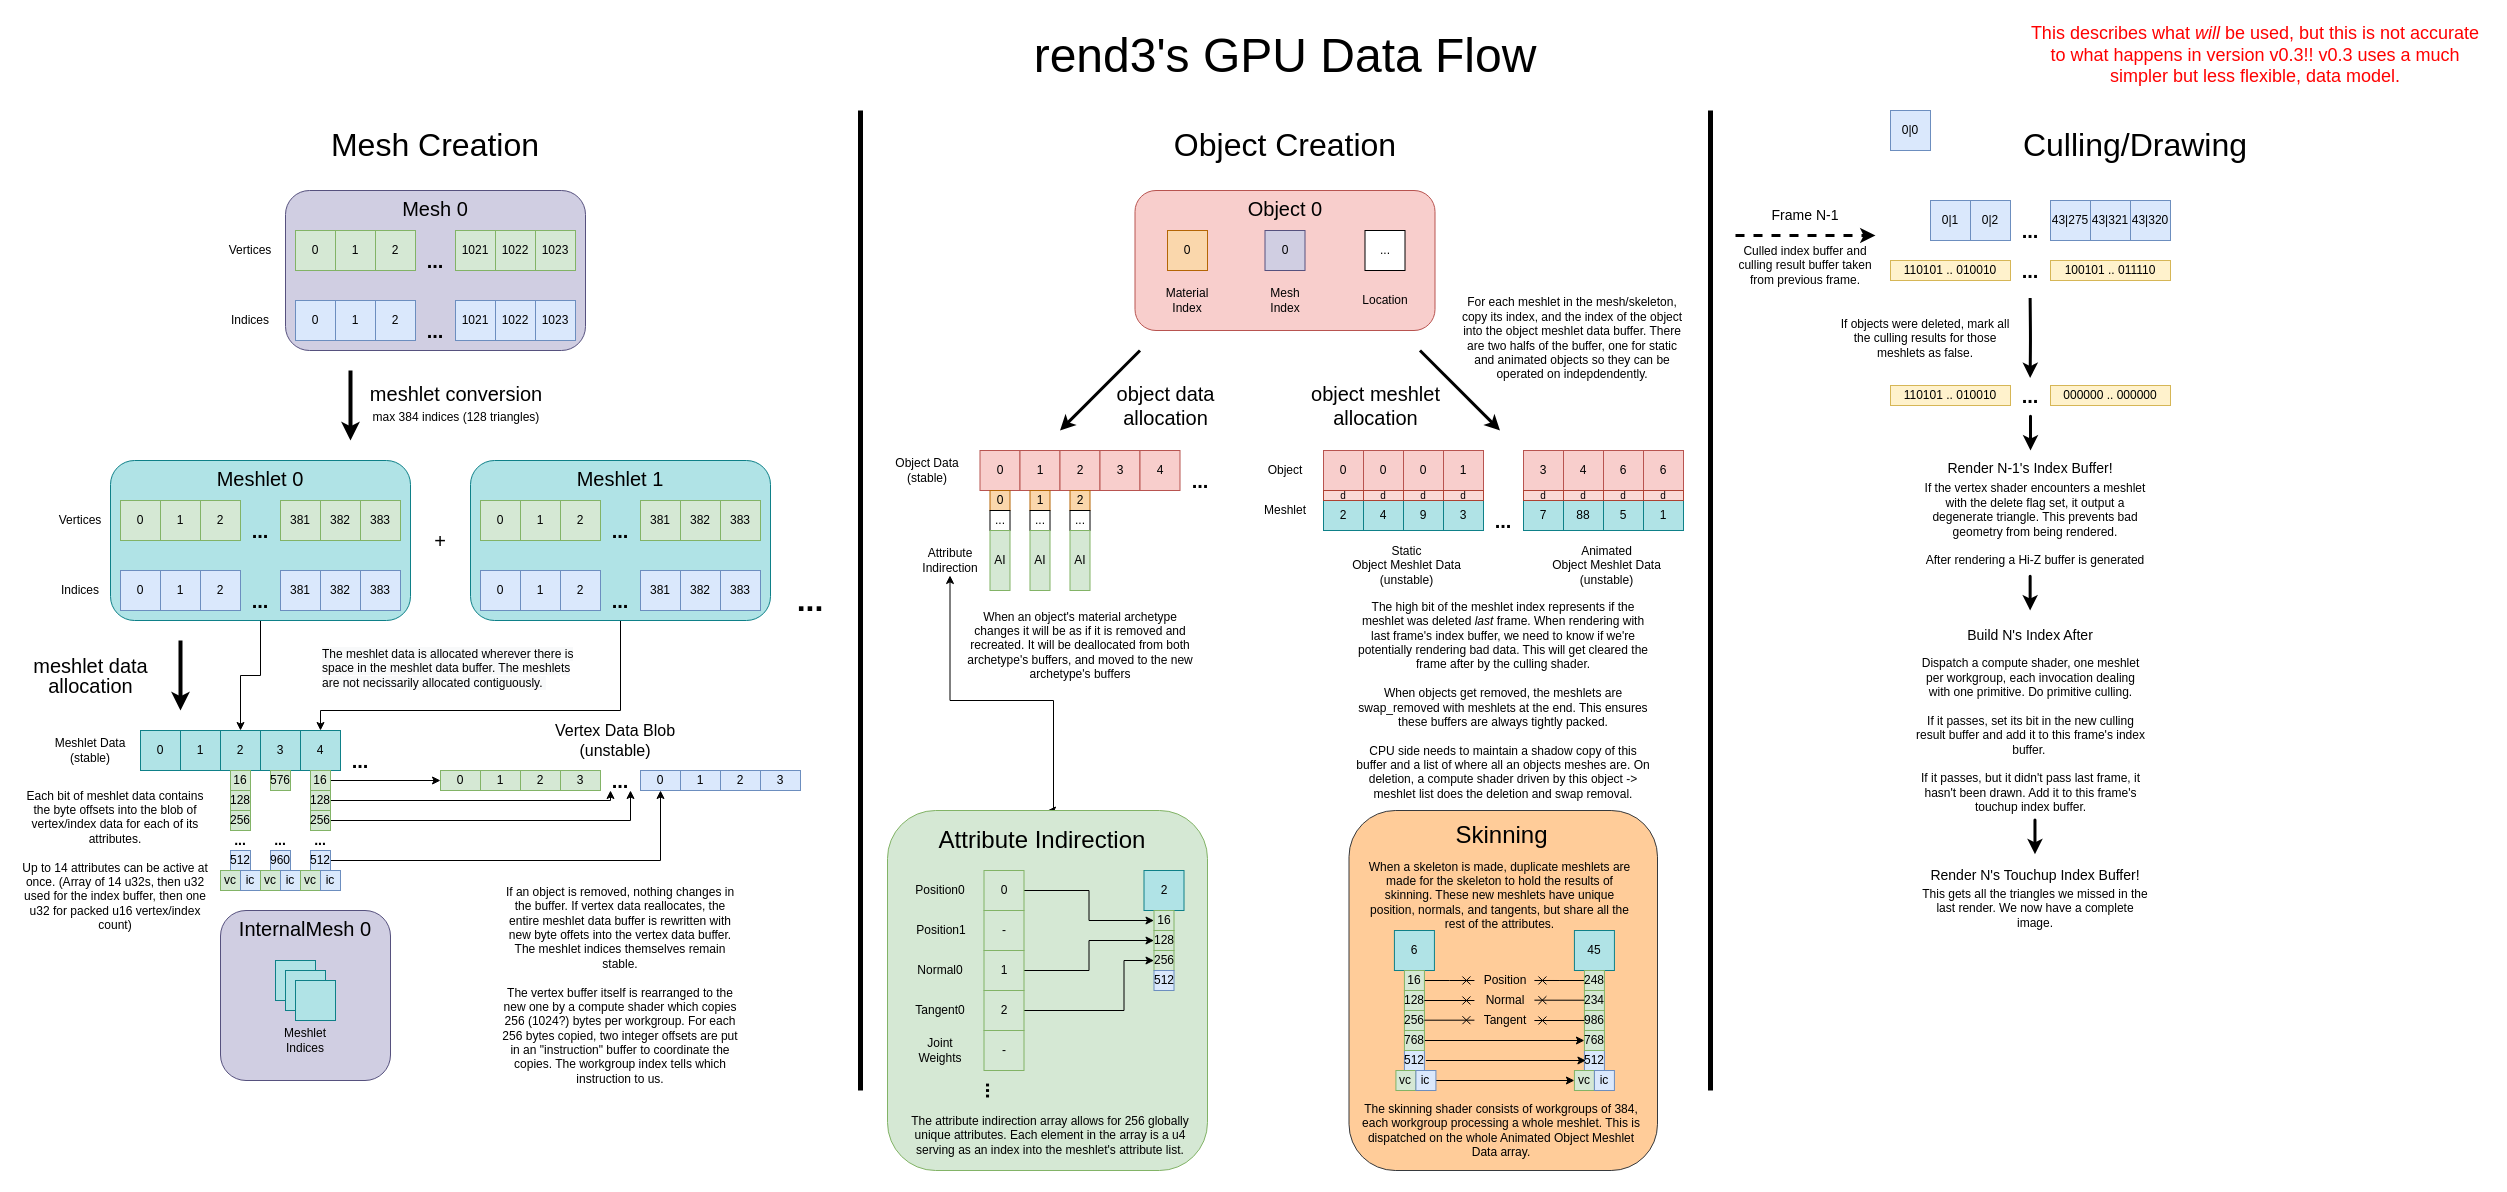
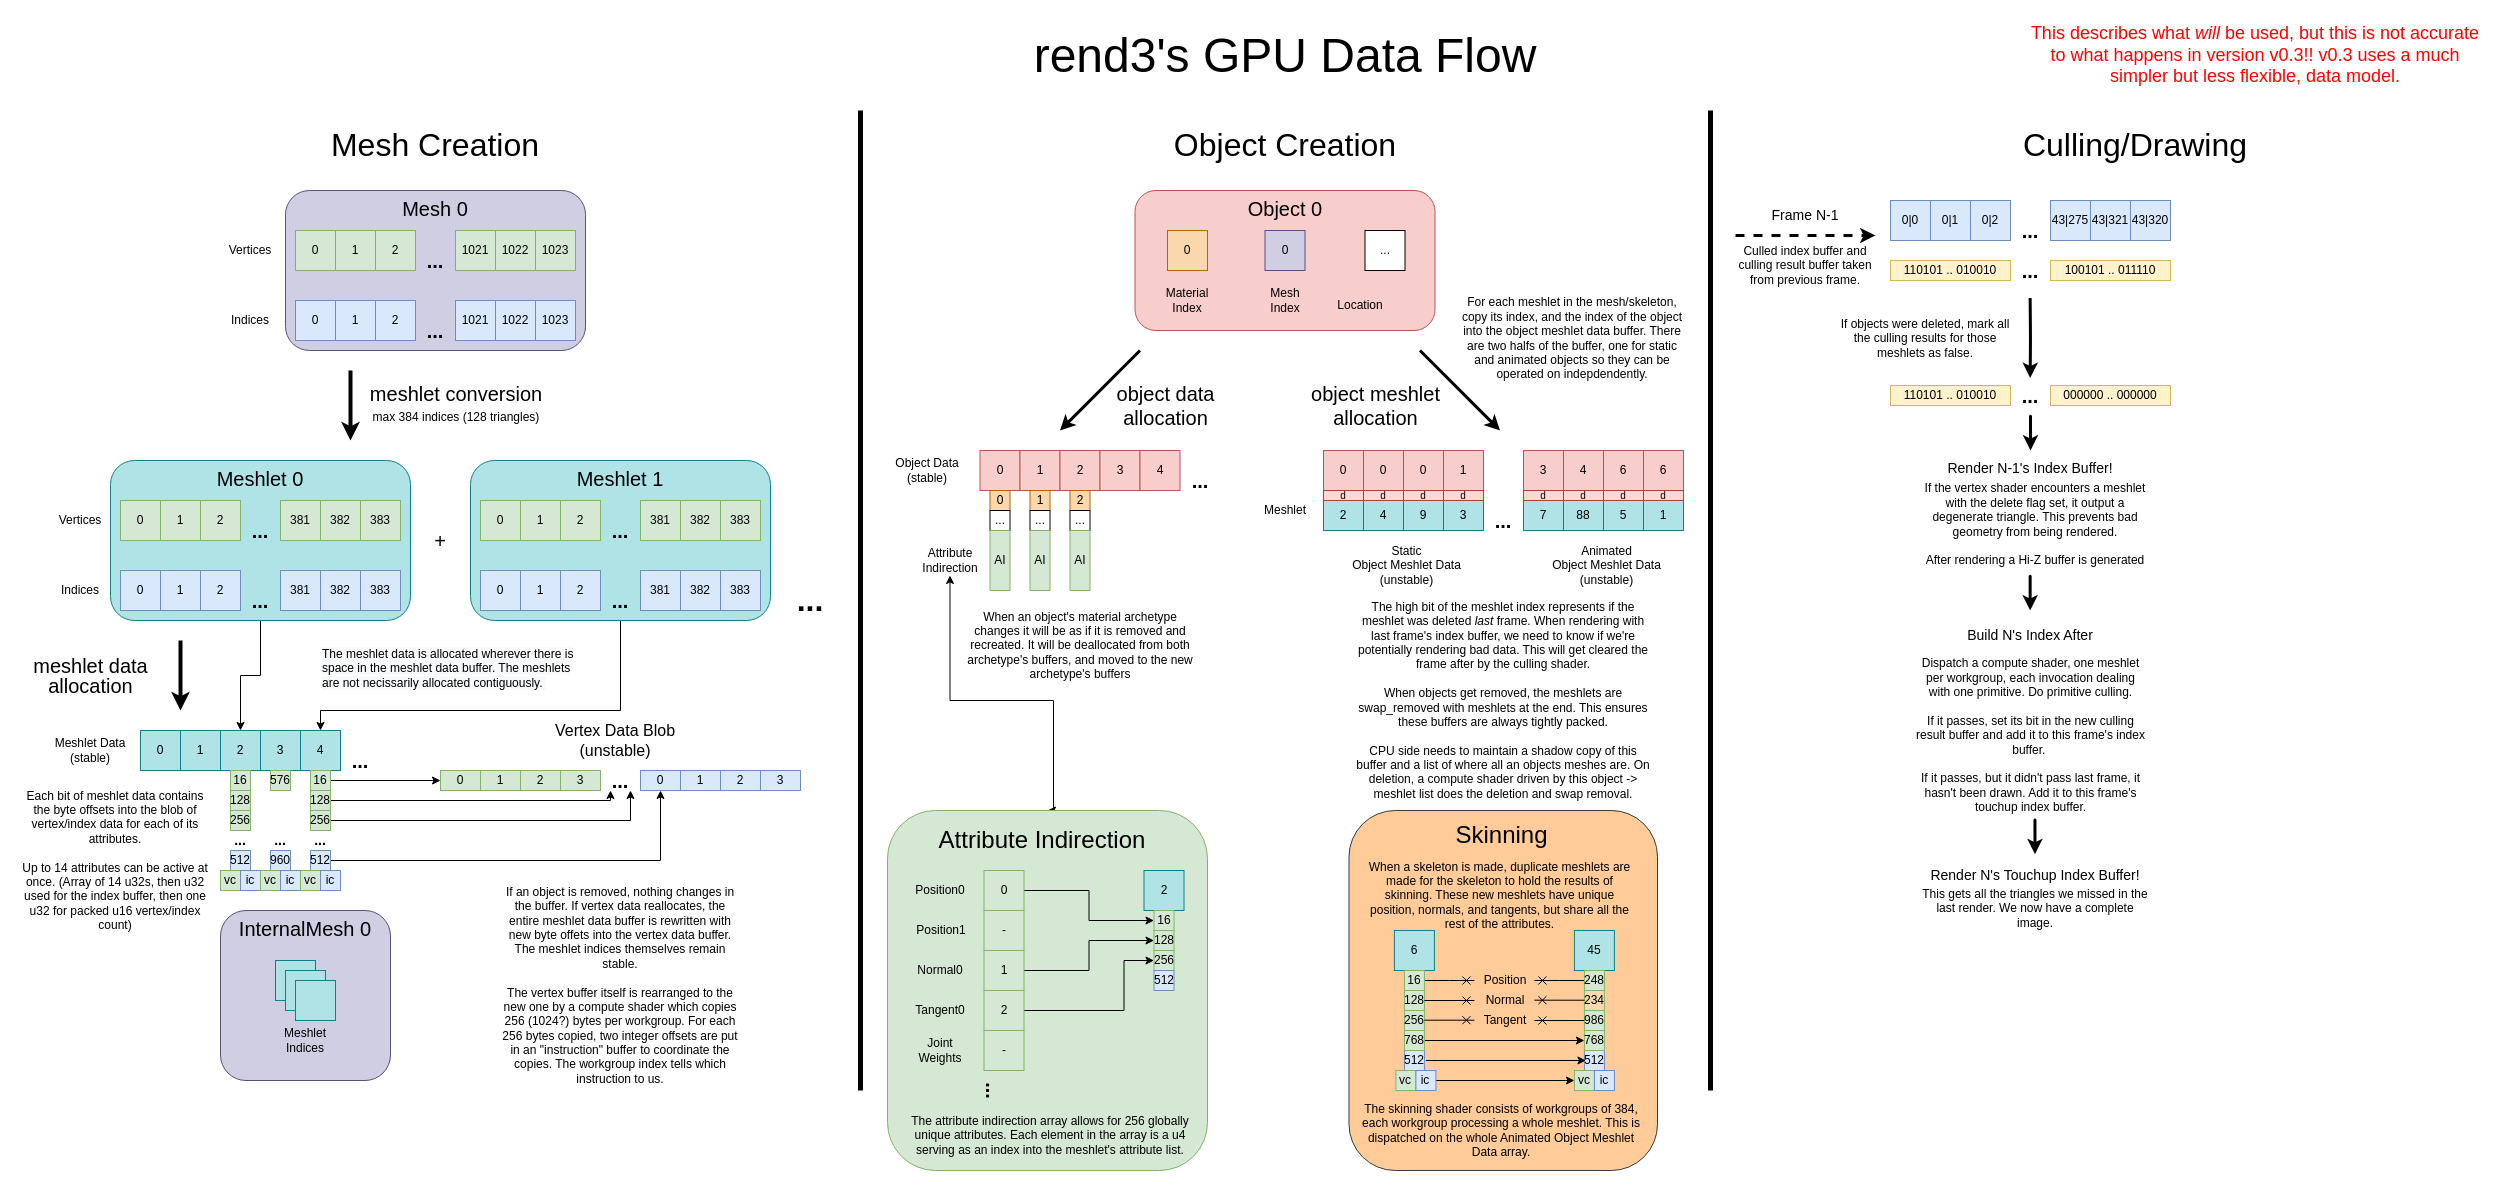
(1911, 131) -> (1911, 221)
(1385, 301) -> (1360, 306)
(1285, 471) -> none
(1594, 1001) -> (1594, 1001)
